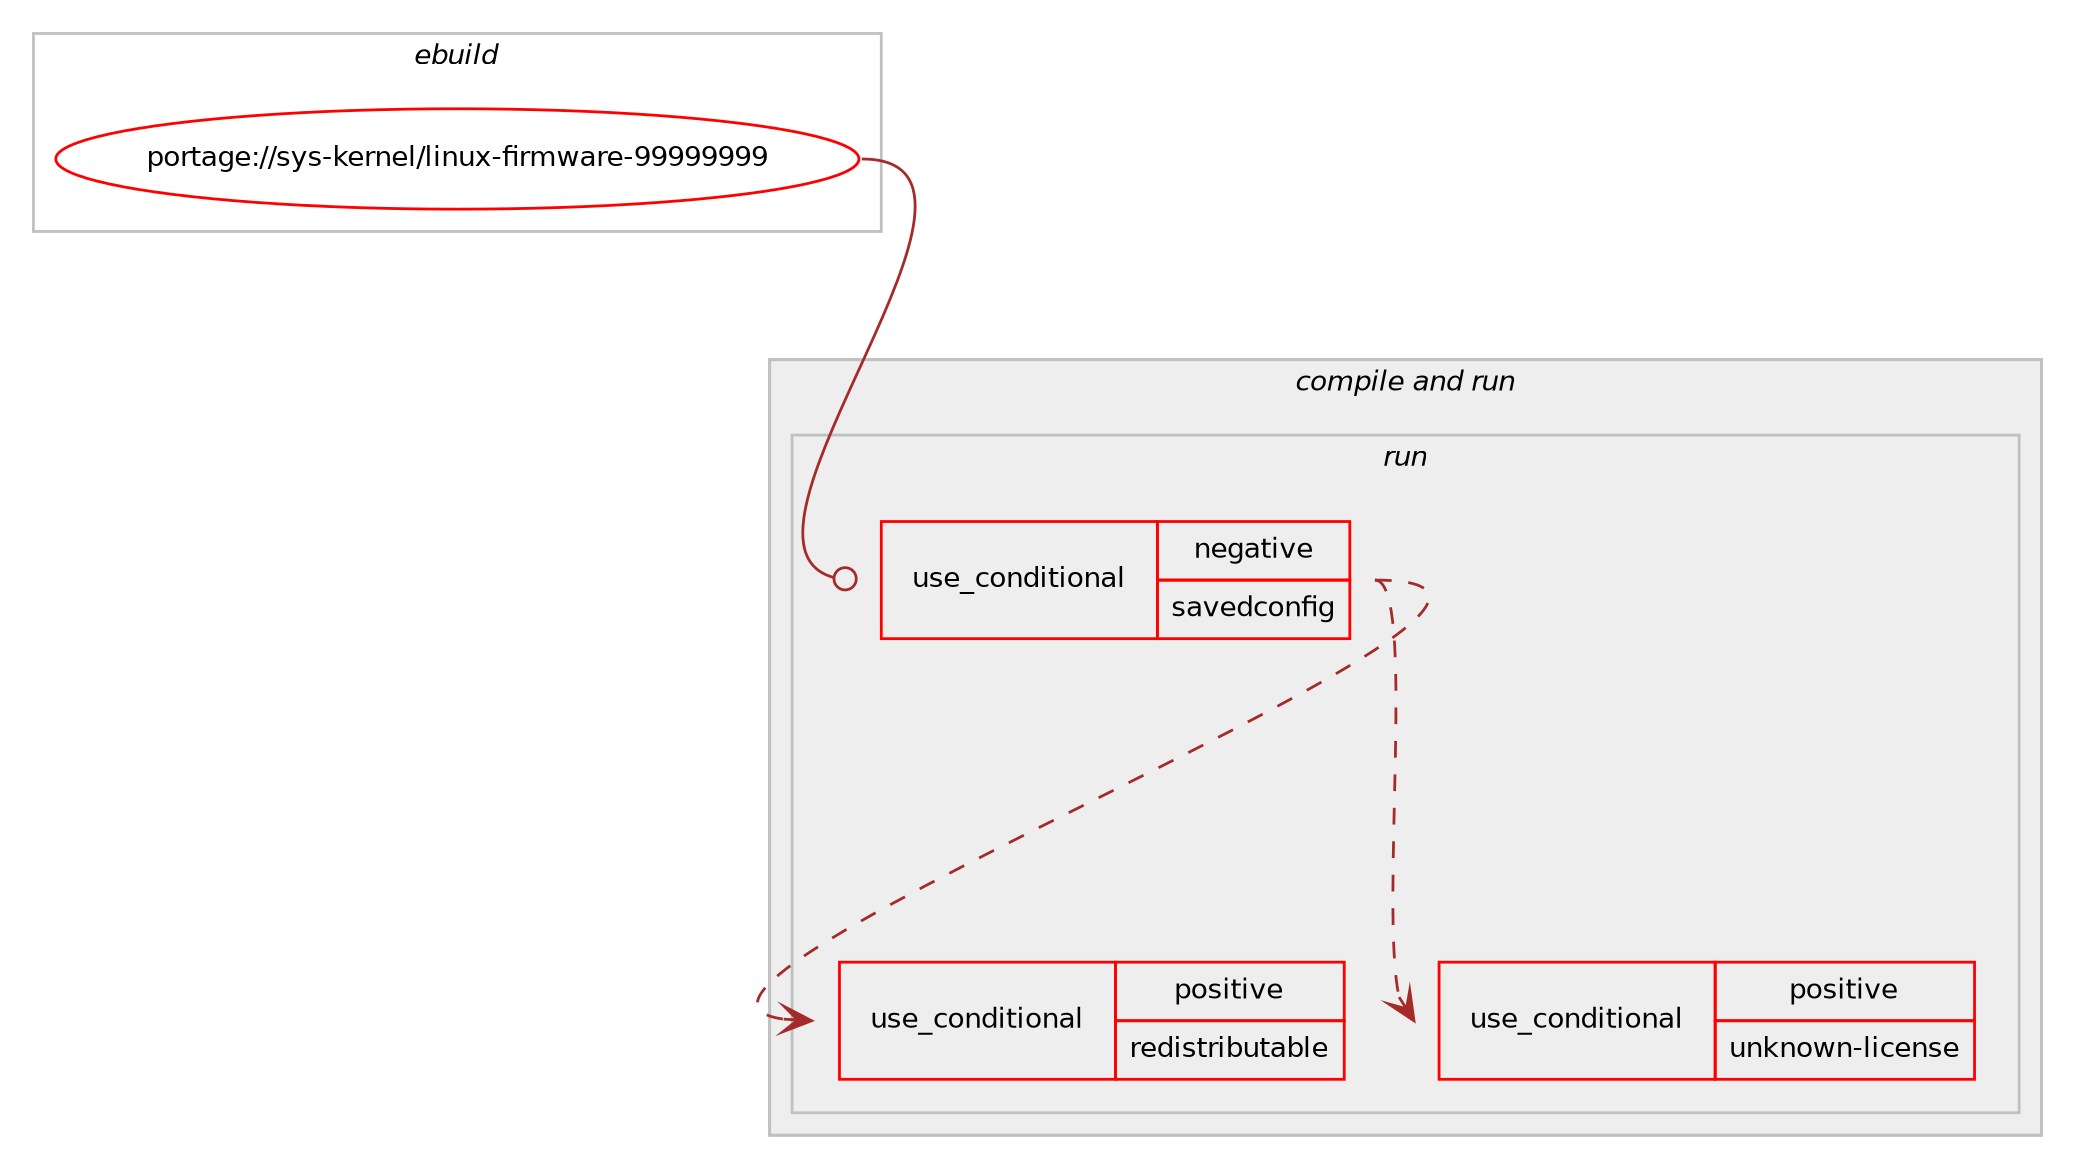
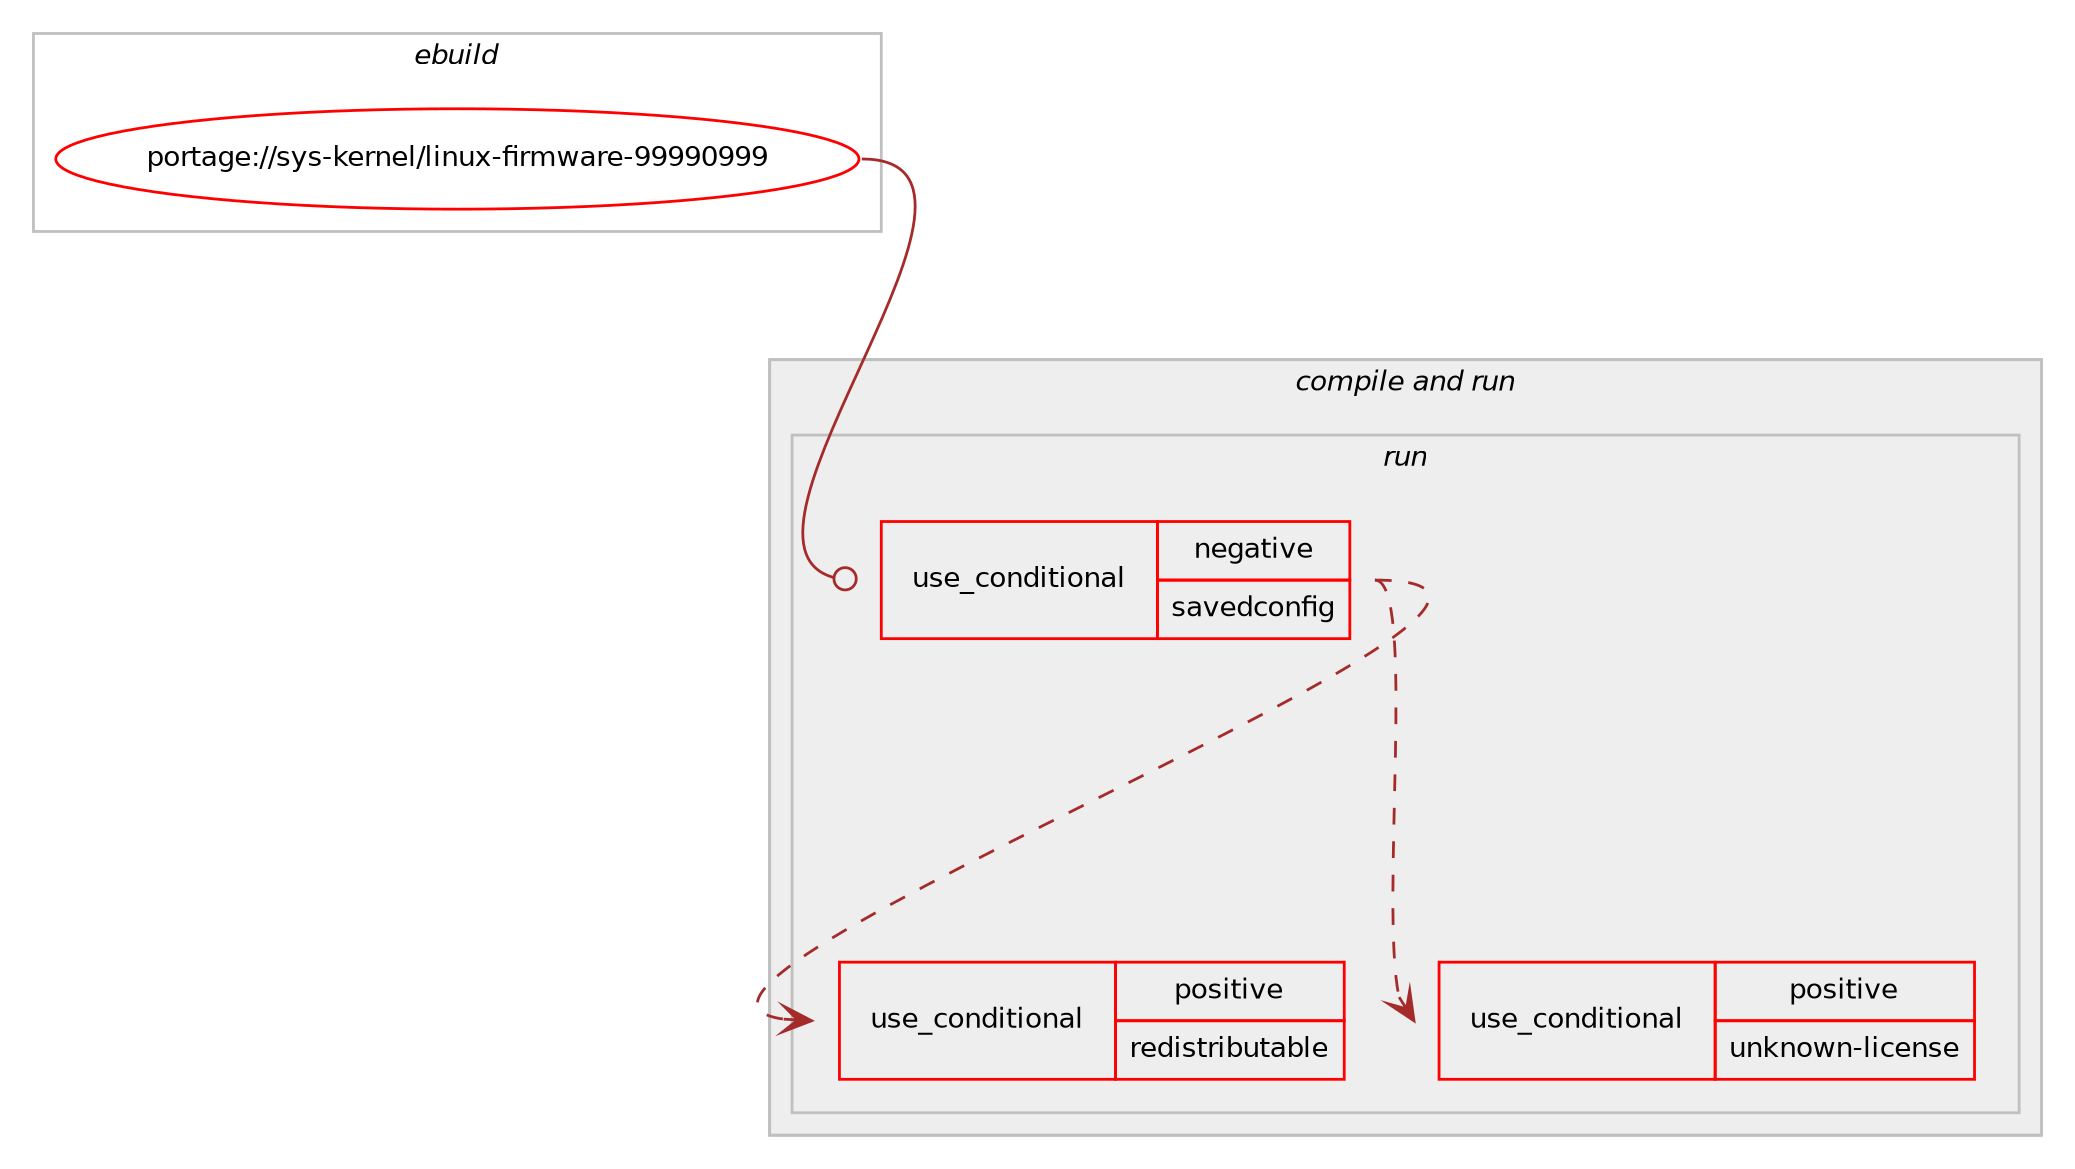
(457, 159) -> (457, 159)
